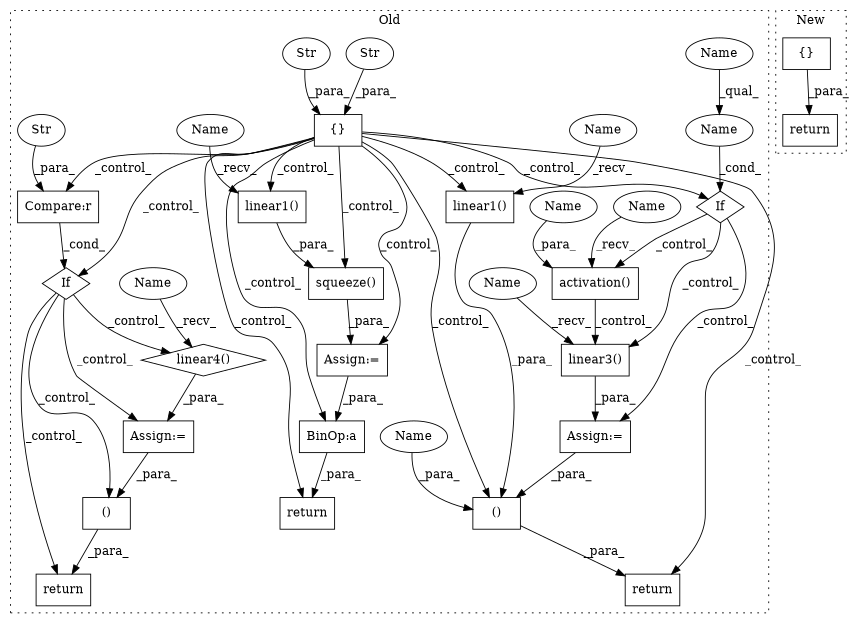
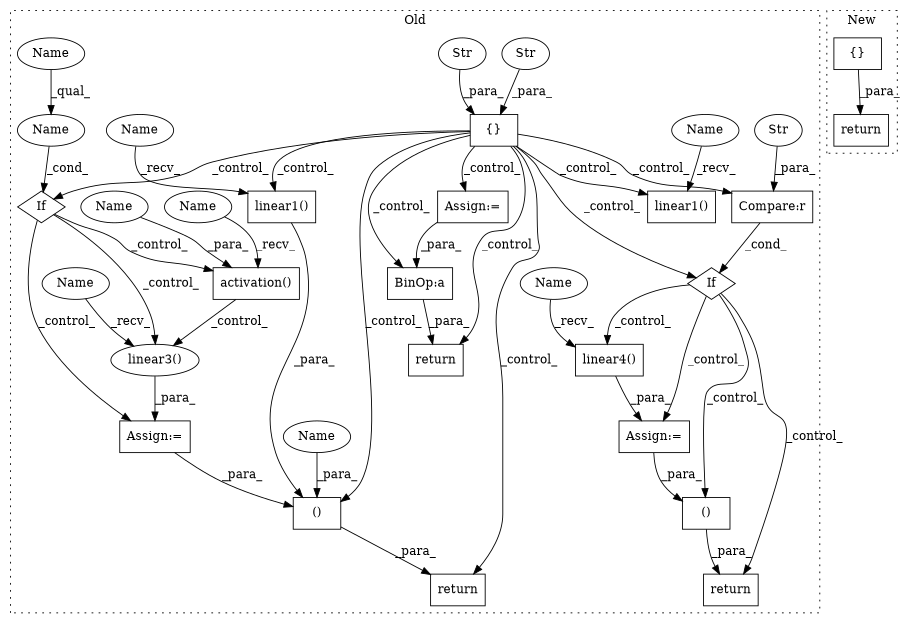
(346, 284) -> none
(203, 360) -> (609, 360)
(595, 360) -> (155, 360)
